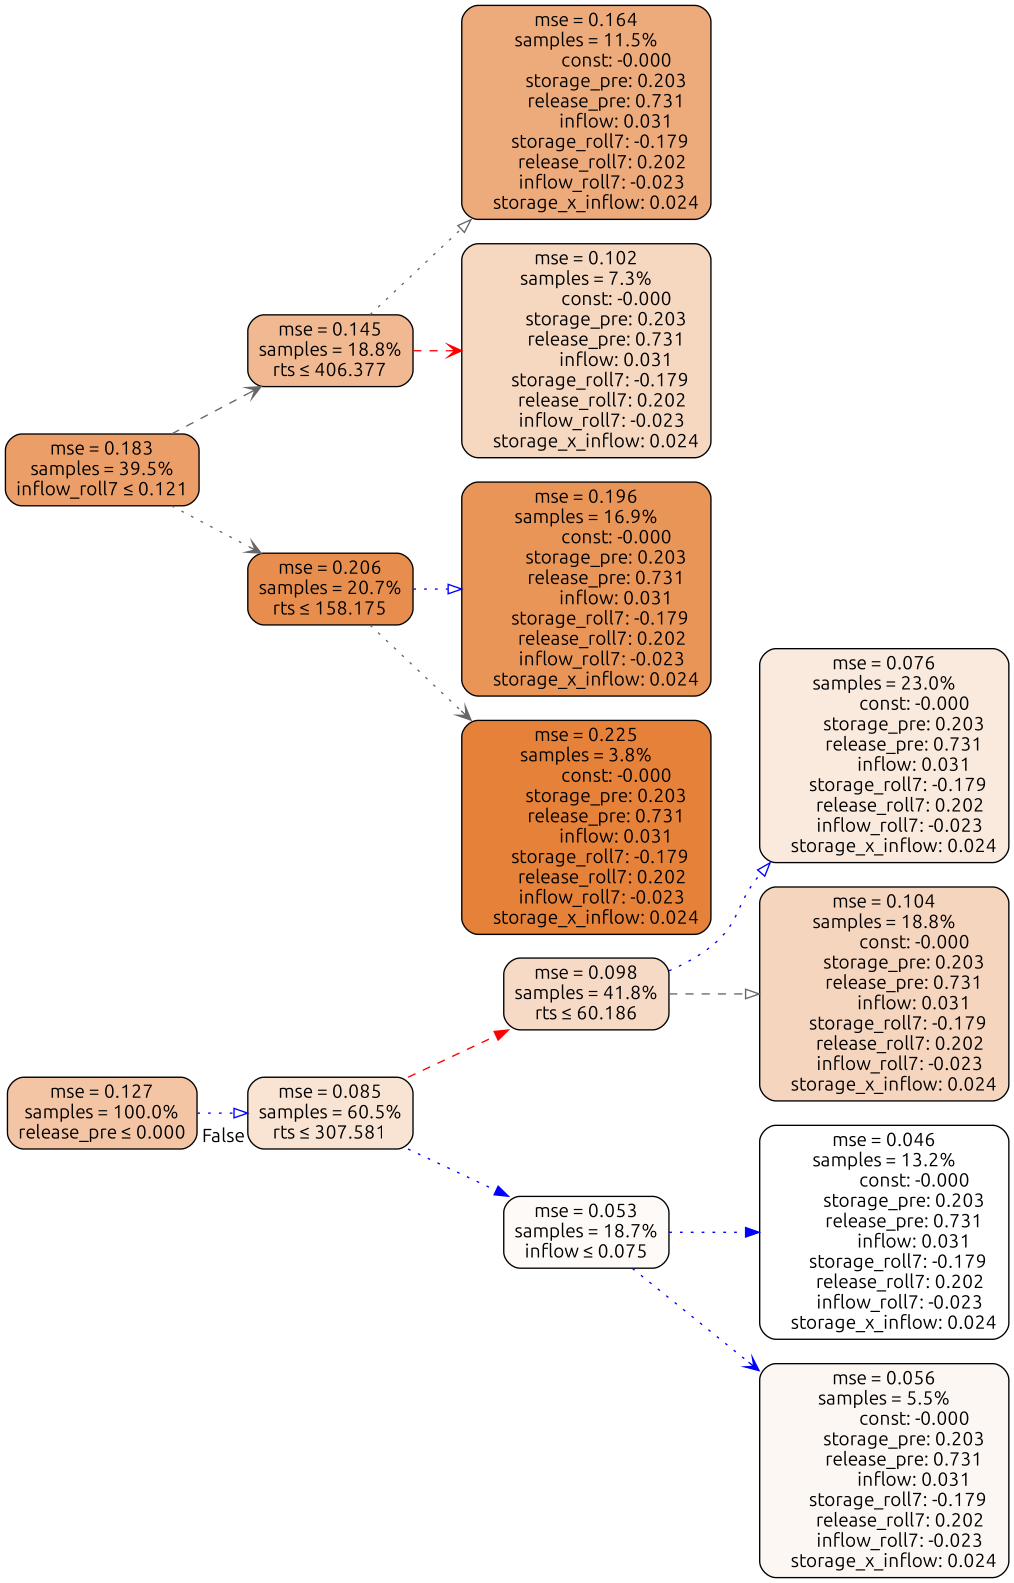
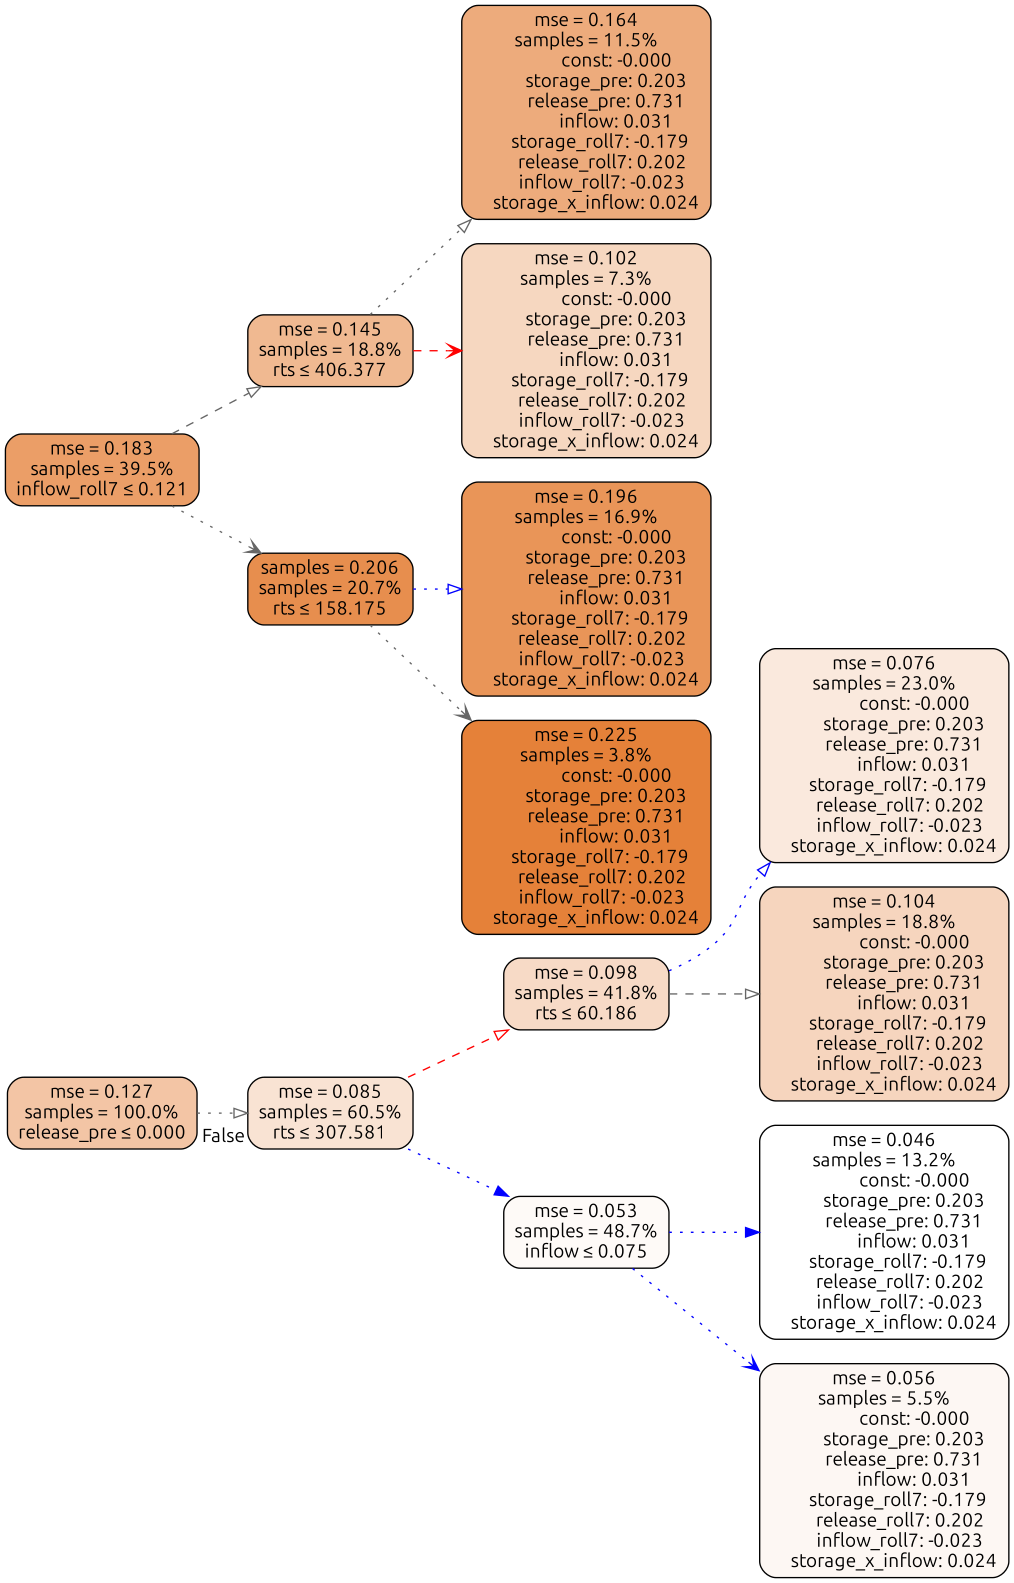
(210, 413) -> (210, 413)
(330, 589) -> (330, 589)
(452, 1057) -> (452, 1057)
(216, 1113) -> (216, 1113)
(586, 1232) -> (586, 1232)
